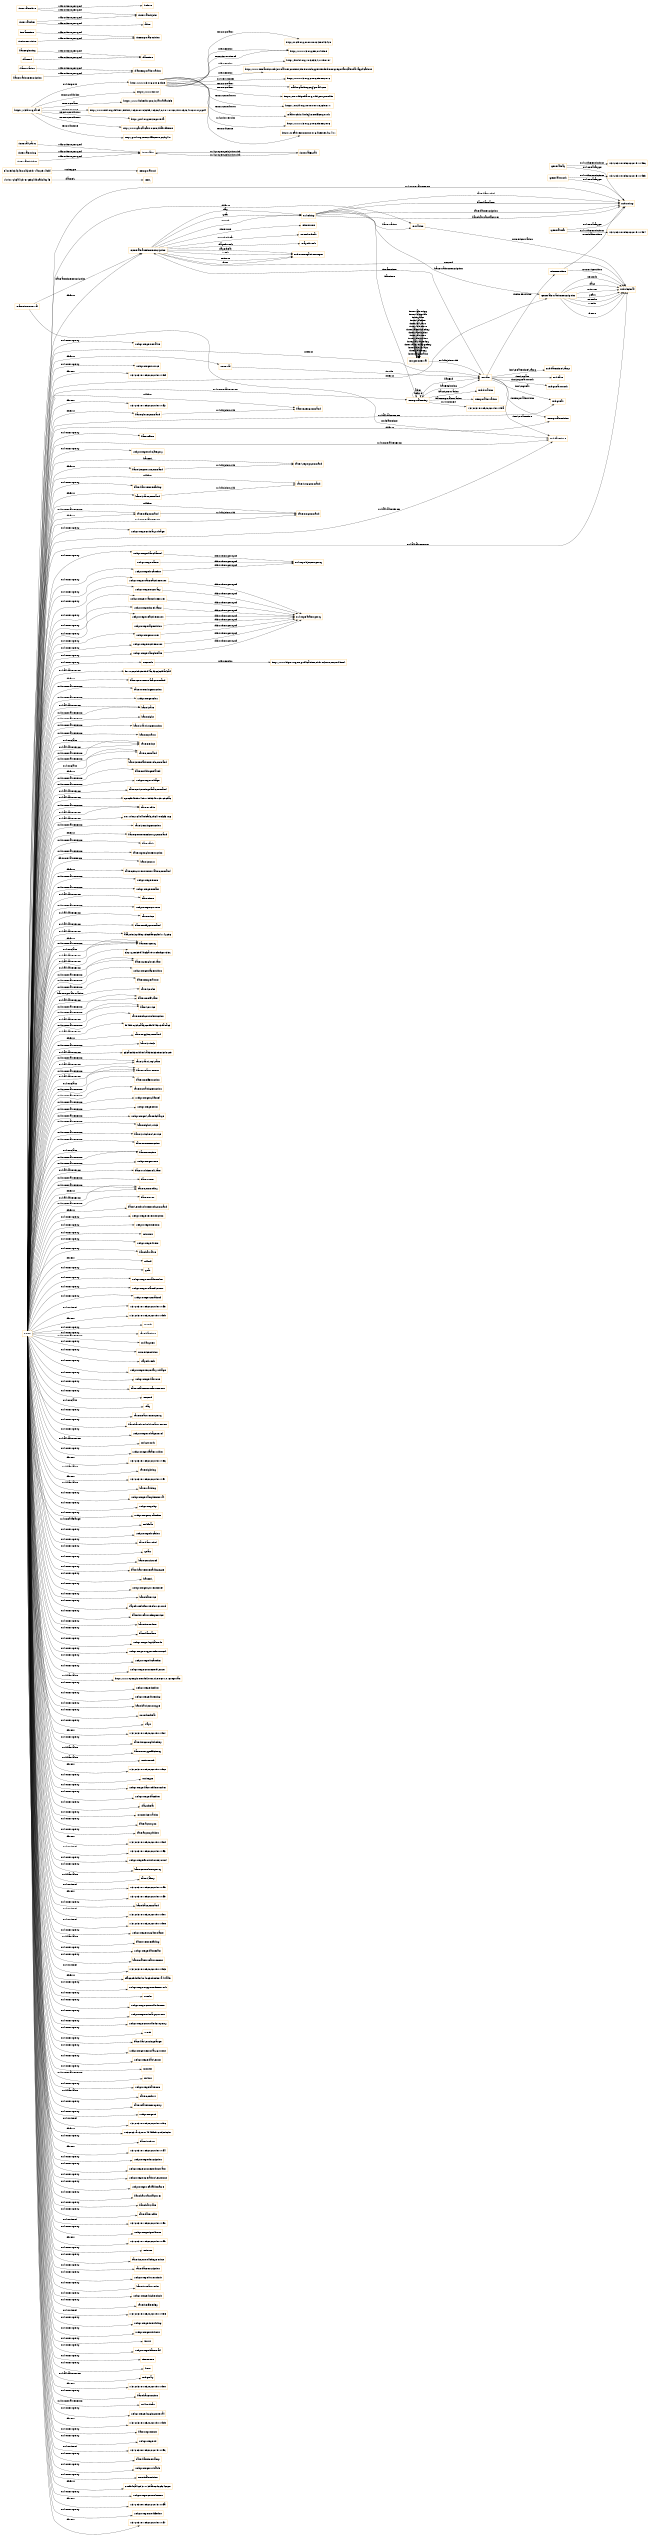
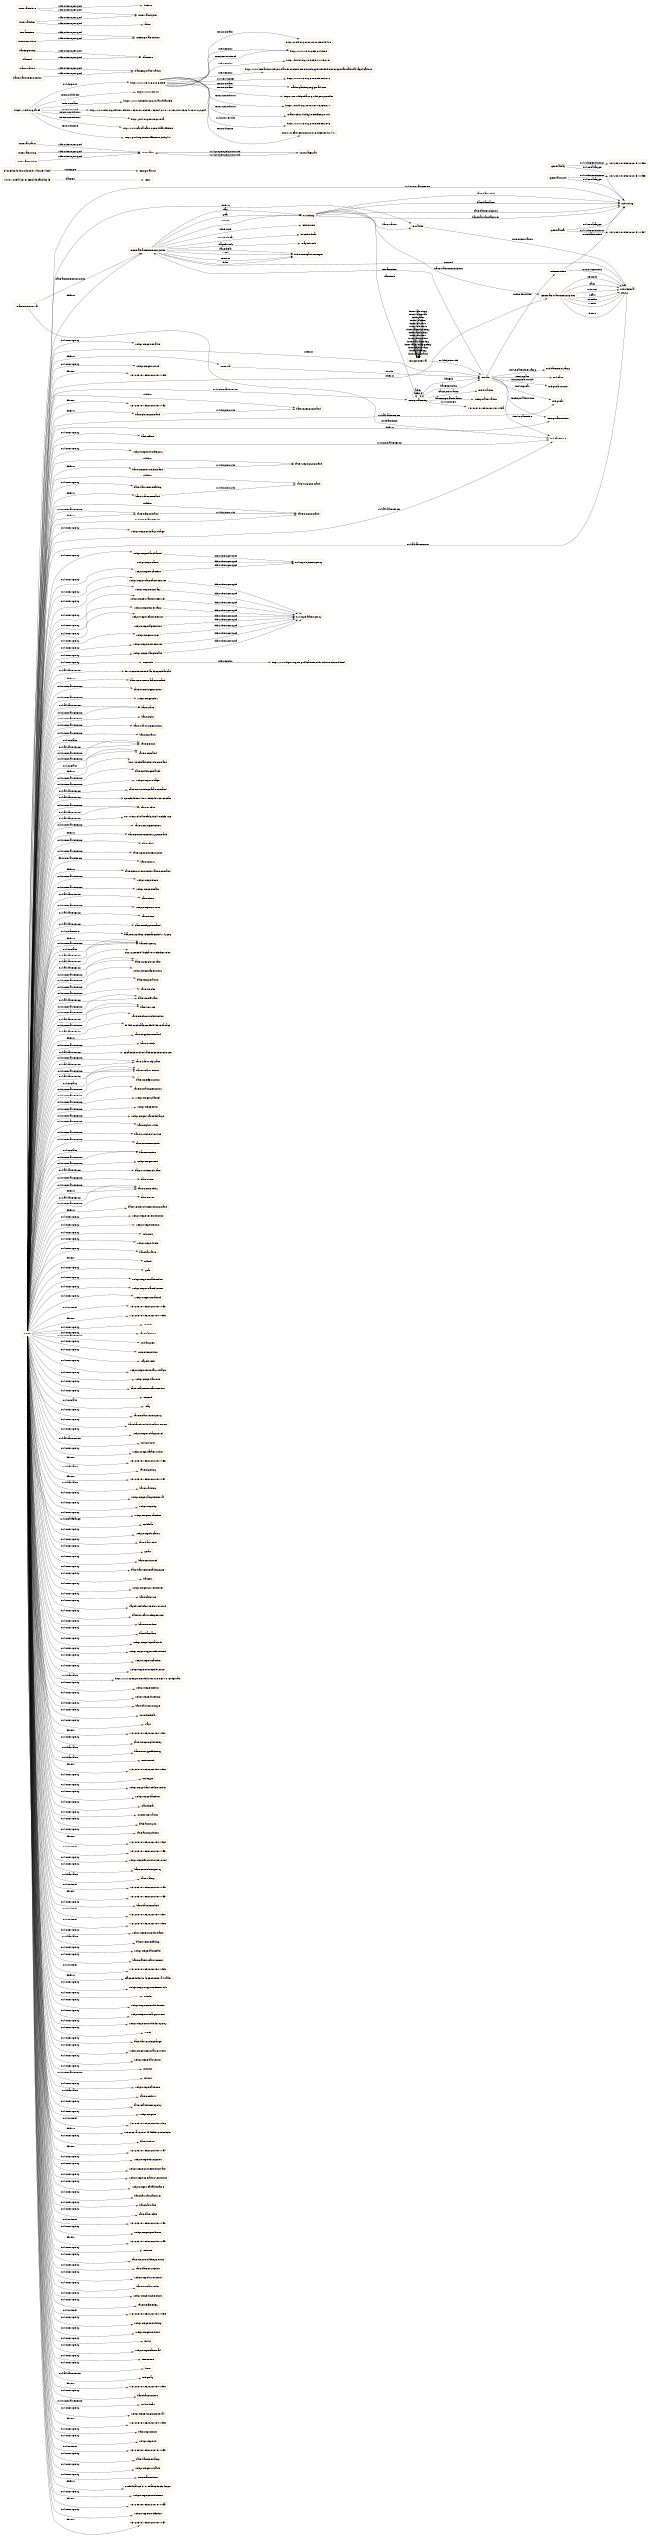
(148, 459) -> (148, 459)
(148, 762) -> (148, 762)
(70, 932) -> (70, 932)
(70, 993) -> (70, 993)
